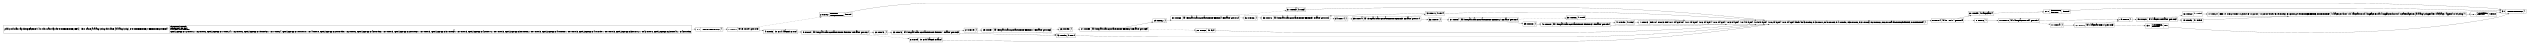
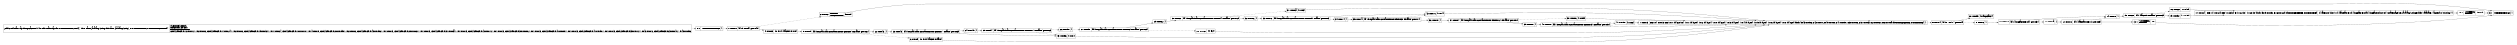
(2057, 12) -> none
(1378, 14) -> (1377, 15)
